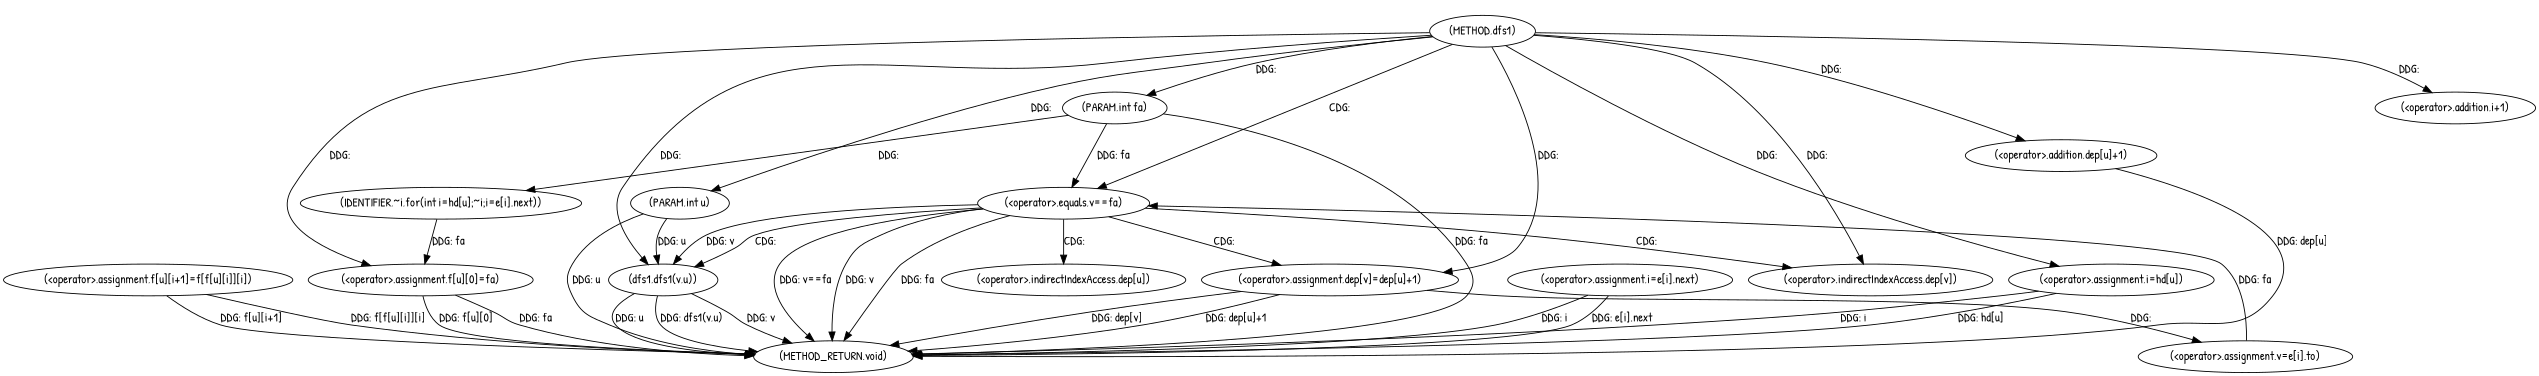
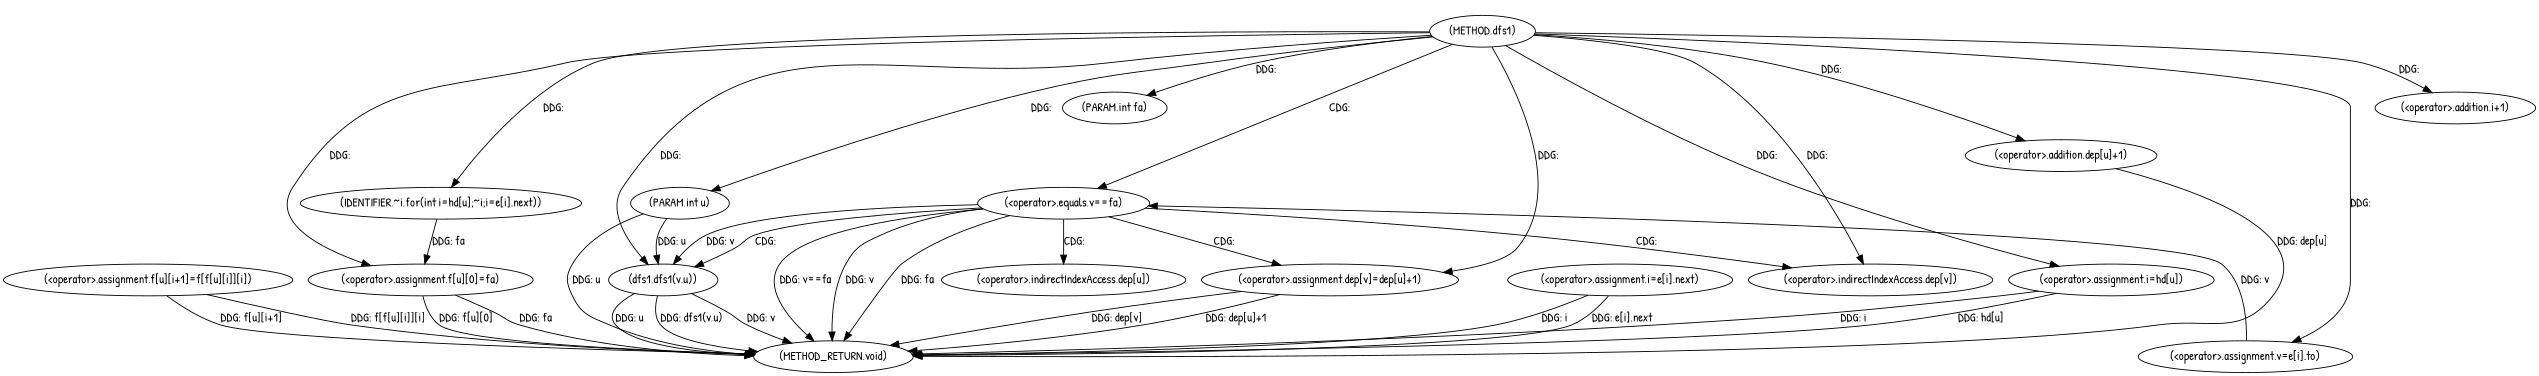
(802, 152) -> (920, 37)
(1091, 152) -> none
(2255, 280) -> (2255, 280)
(1811, 301) -> (2072, 62)
(1387, 322) -> none
